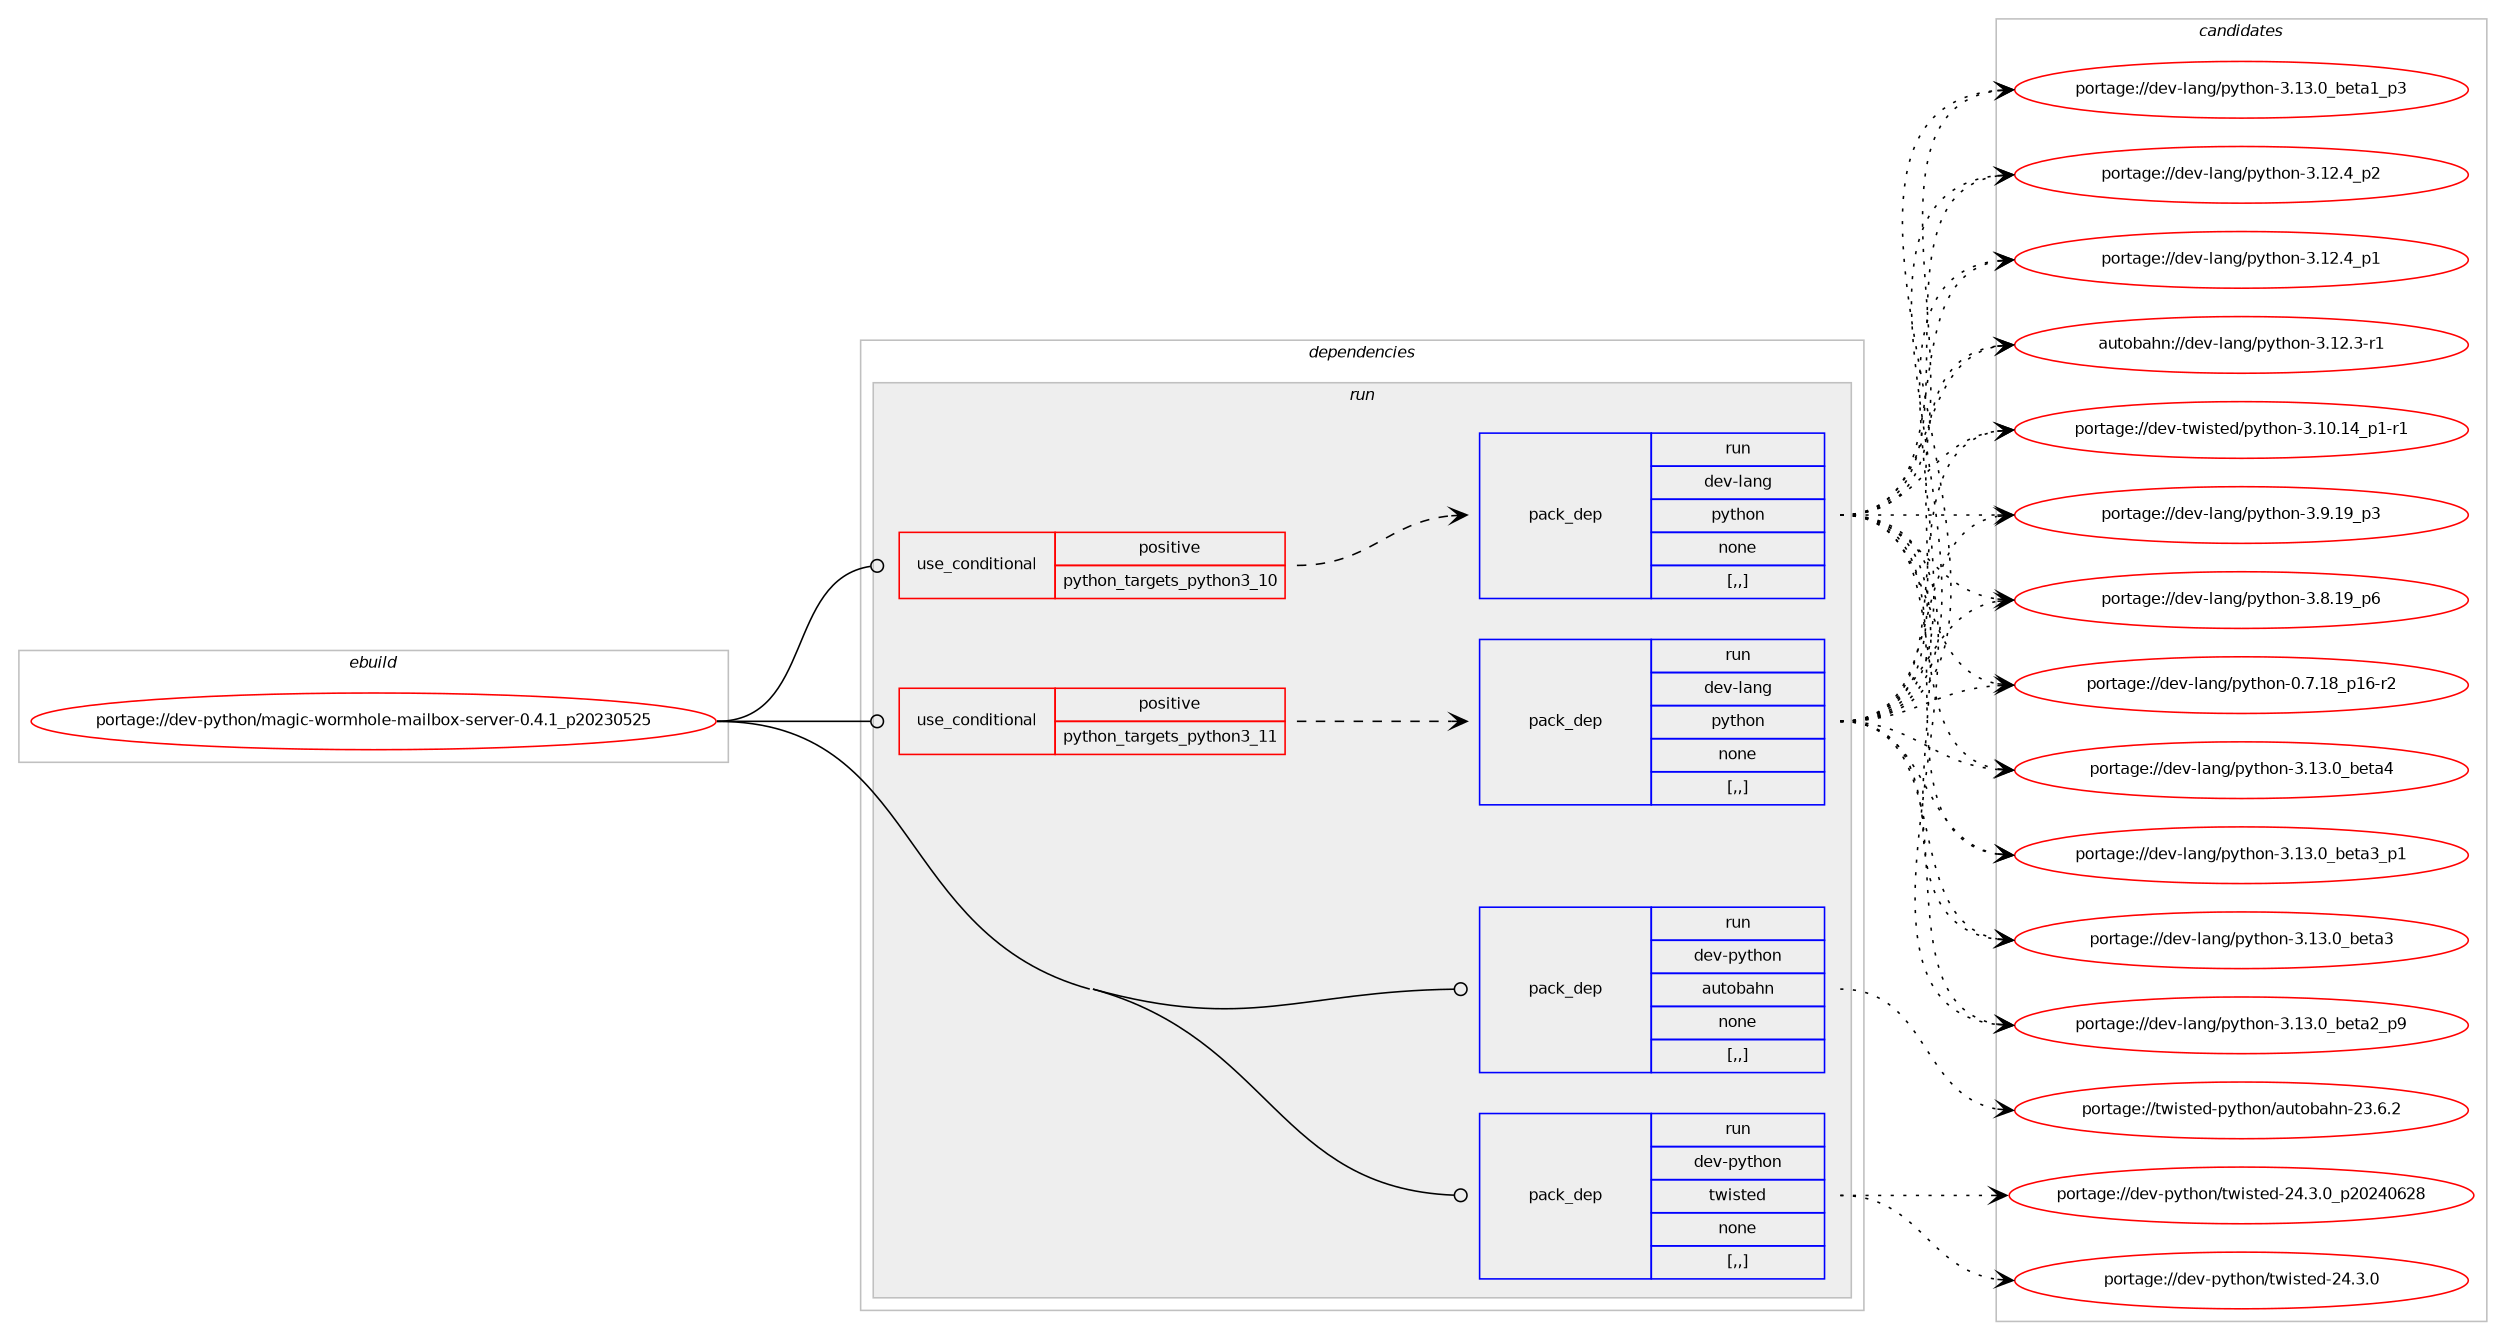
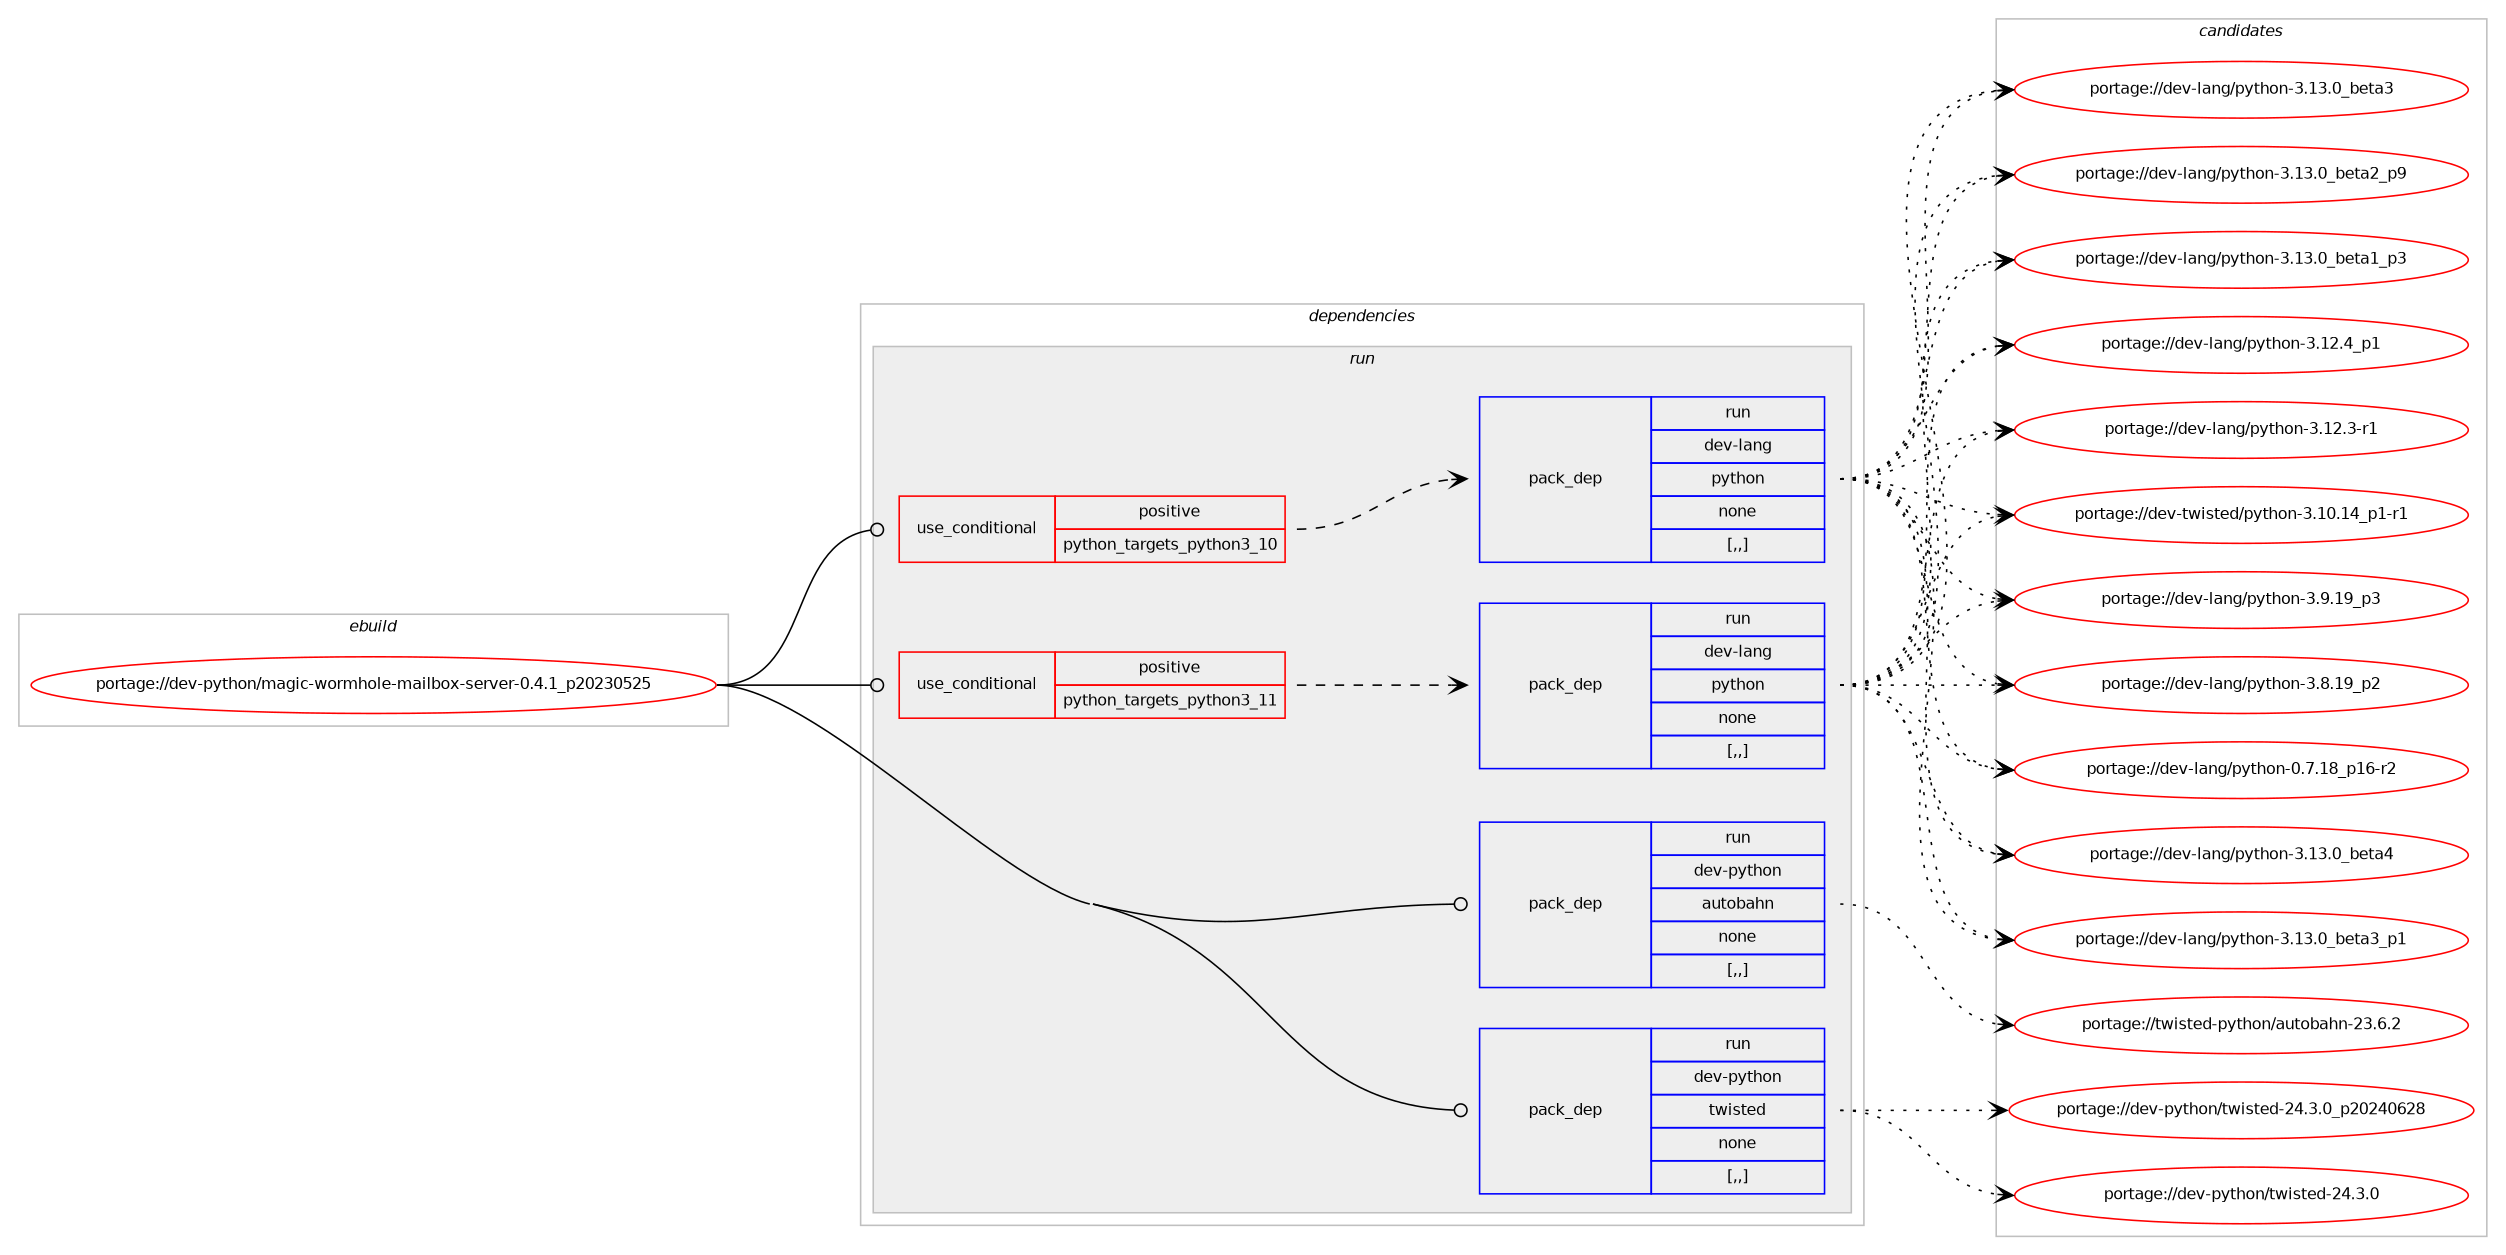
(2242, 175) -> none
(2242, 345) -> (2242, 430)
(2242, 600) -> (2242, 685)
